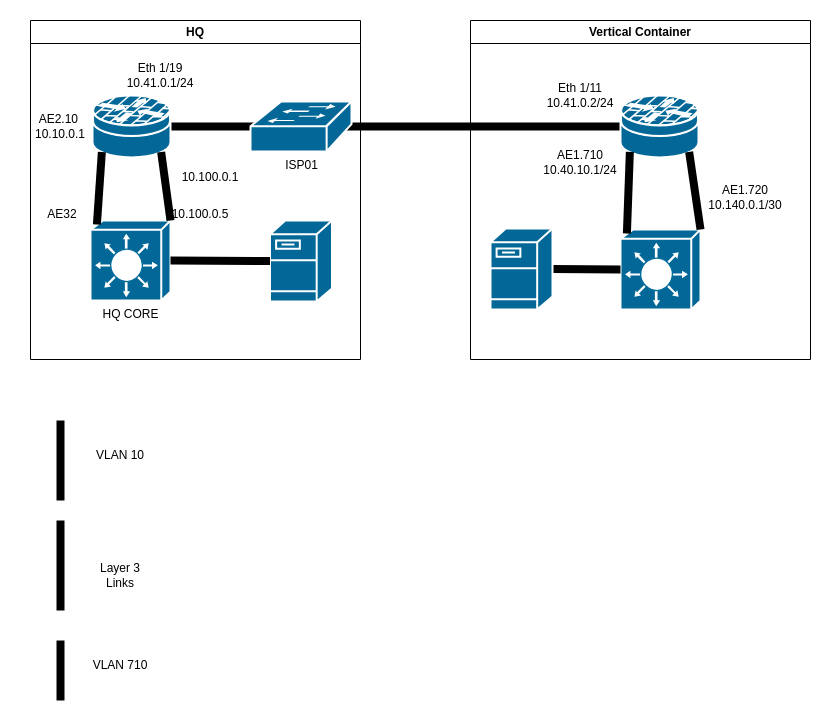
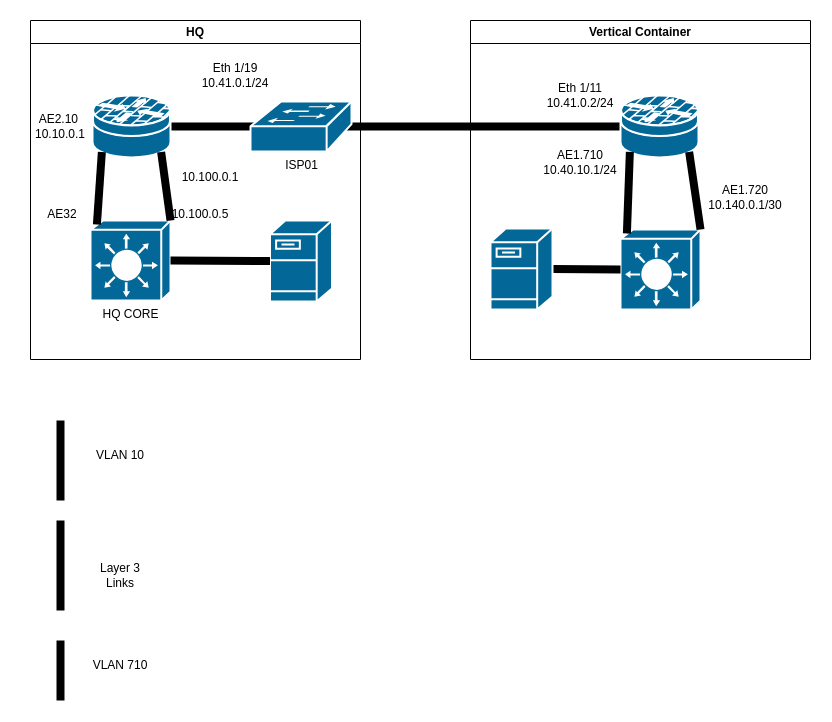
(161, 76) -> (236, 76)
